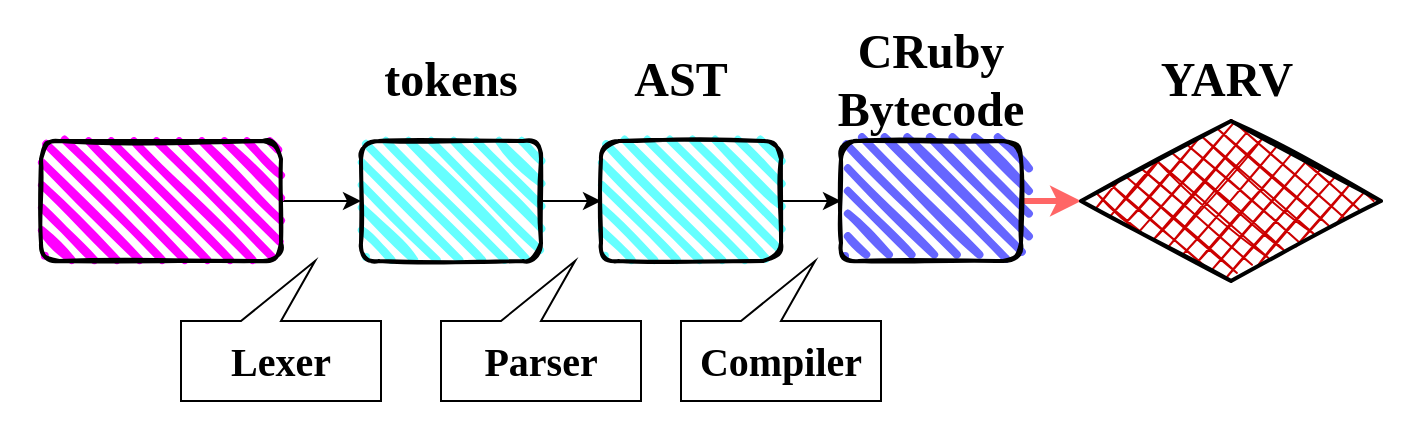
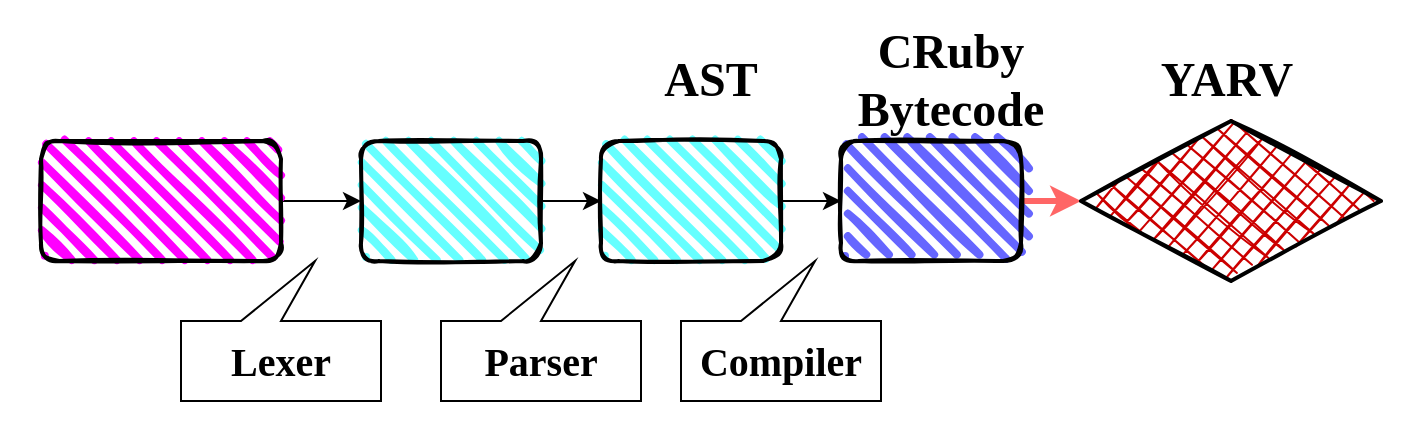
(451, 81) -> none
(681, 81) -> (711, 81)
(931, 81) -> (951, 81)
